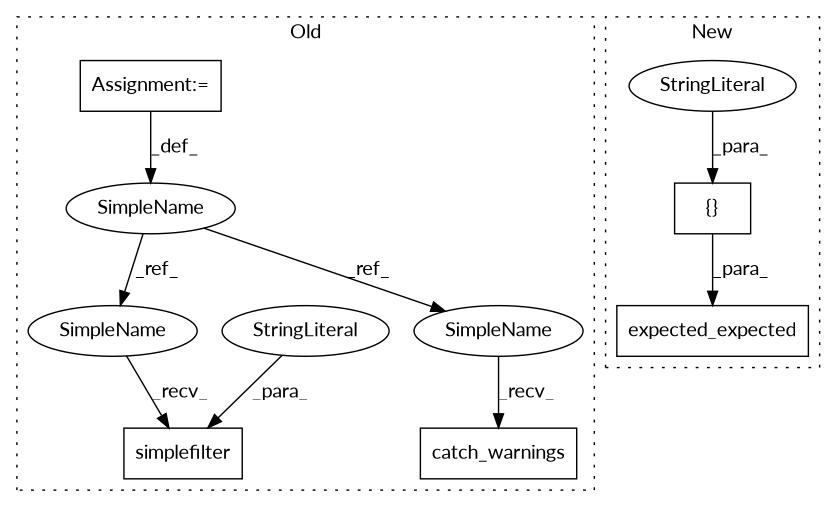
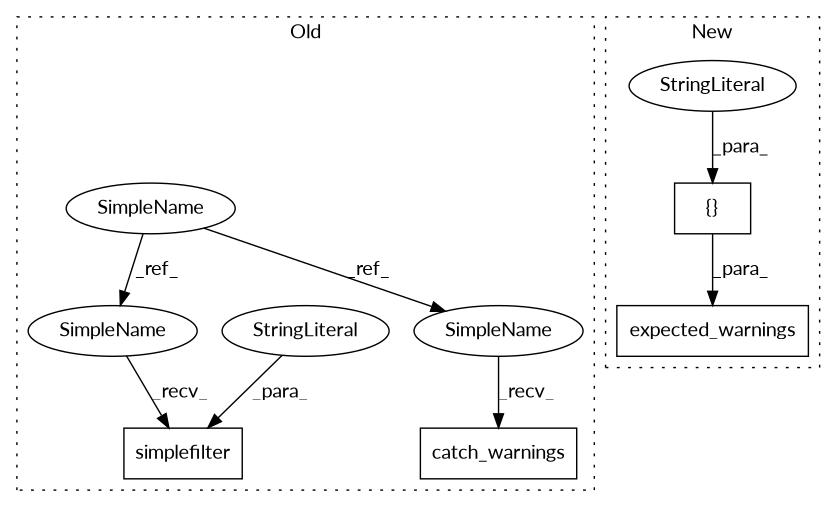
(151, 86) -> none
(713, 331) -> (713, 331)
